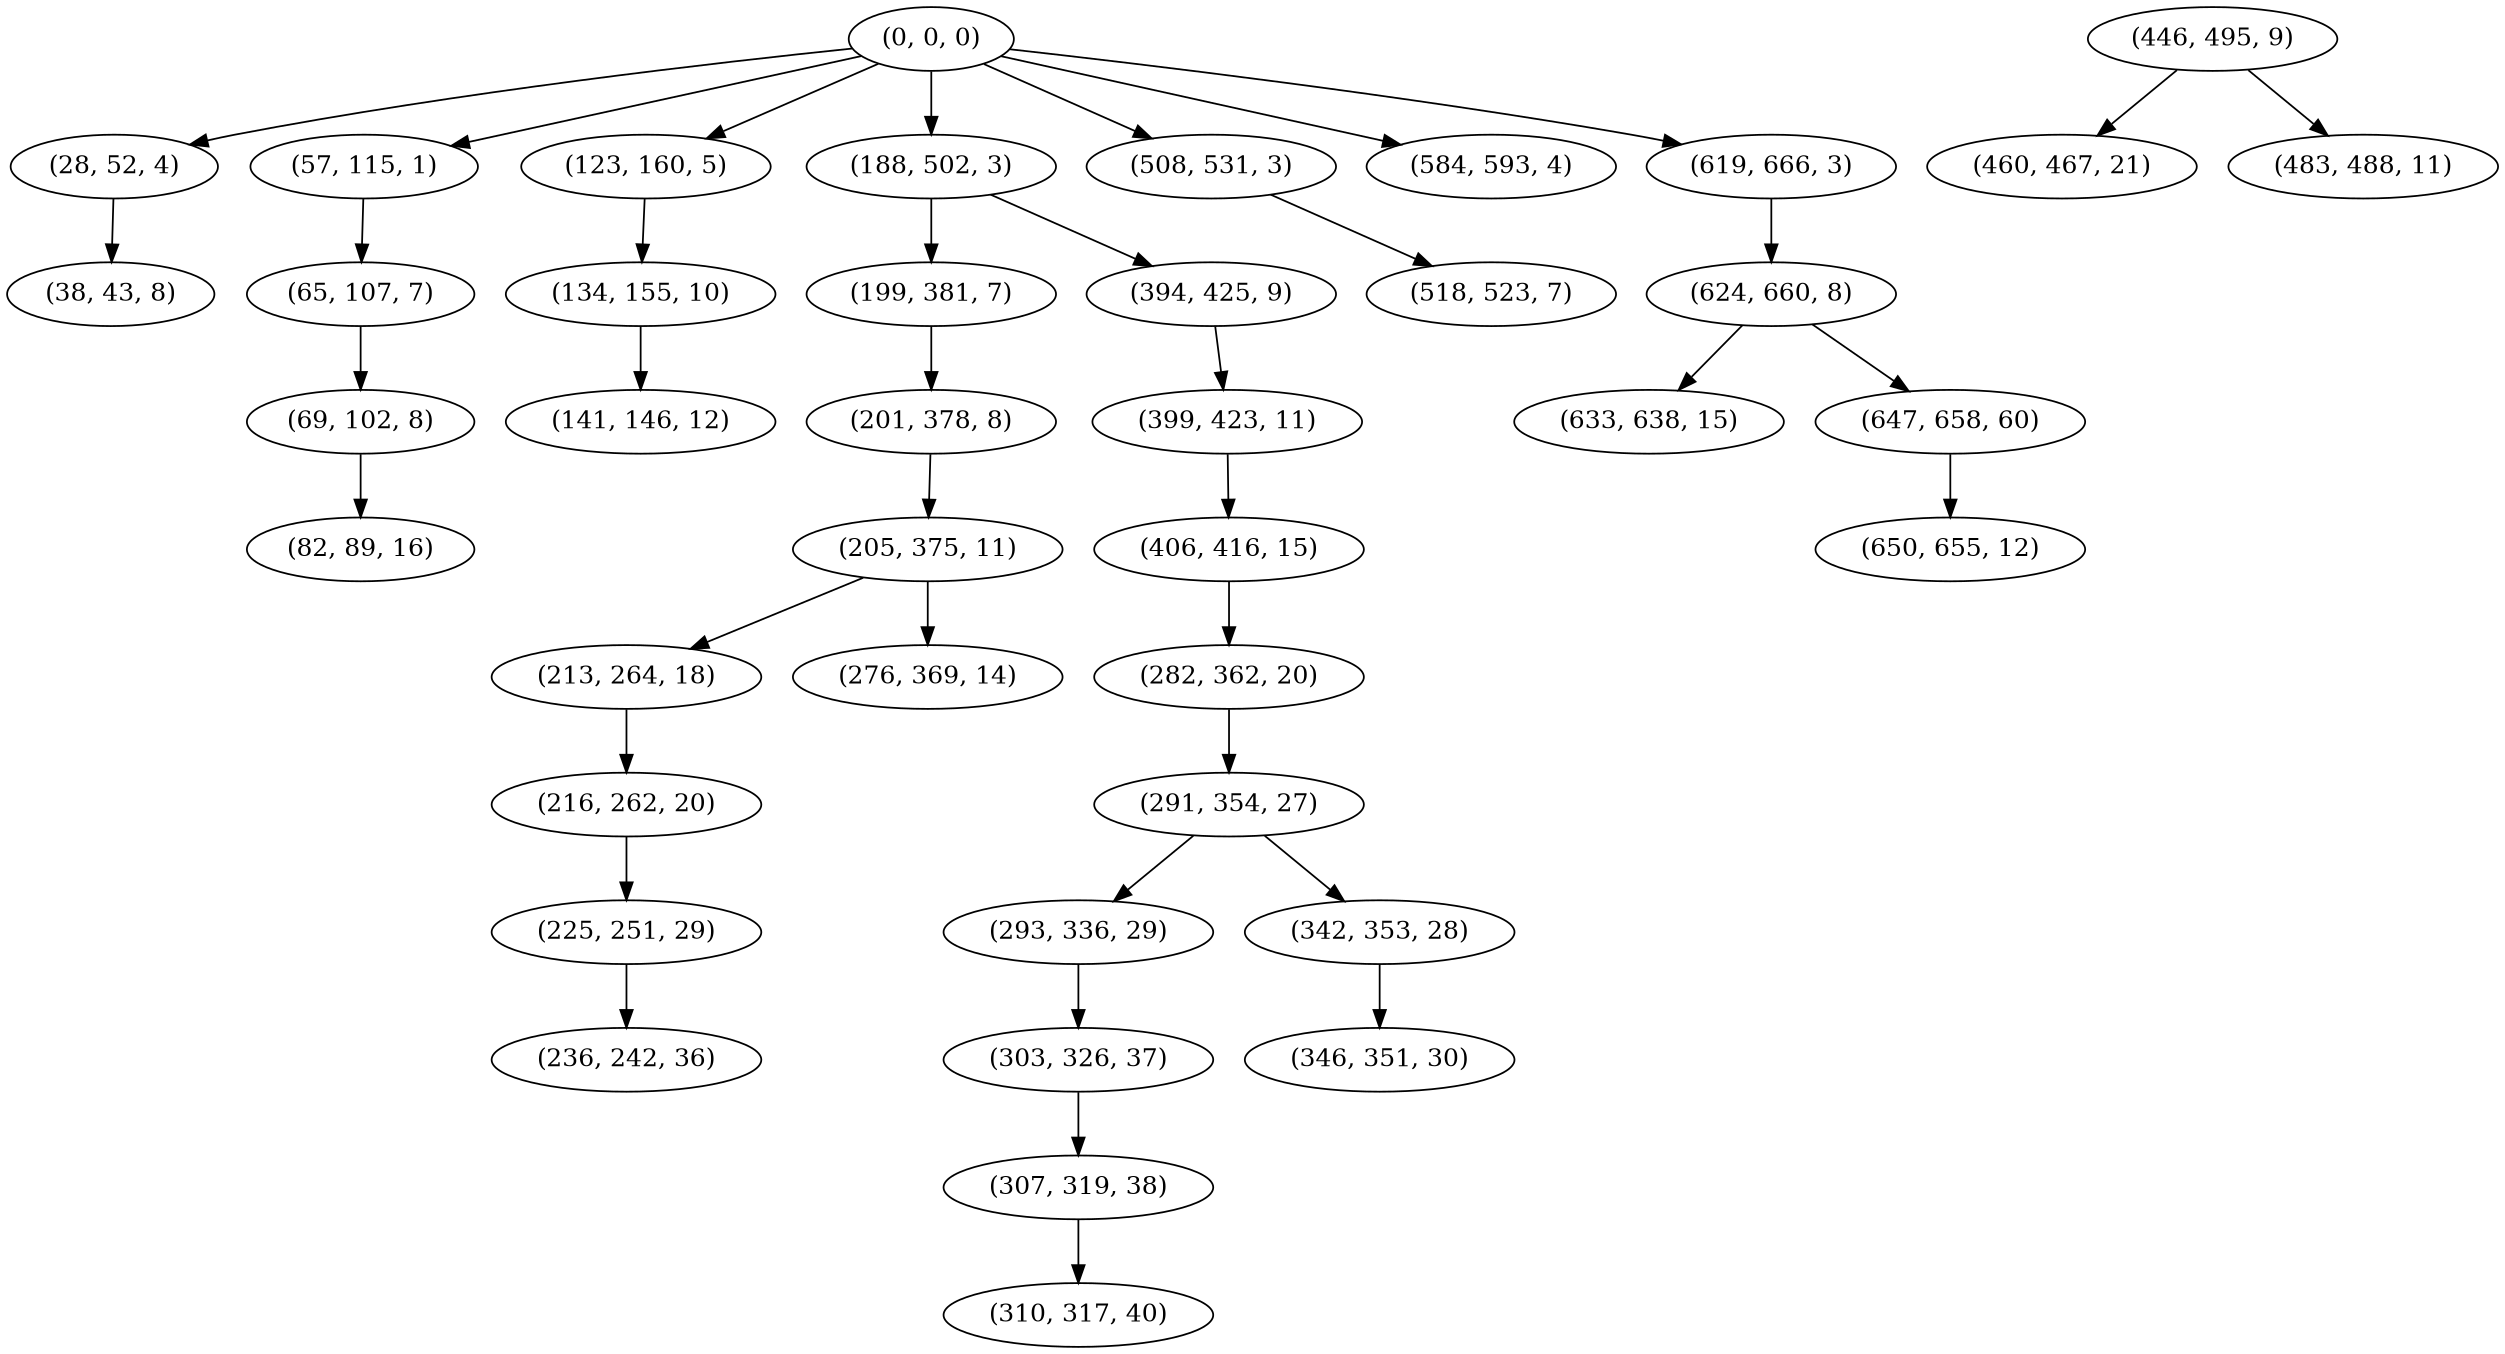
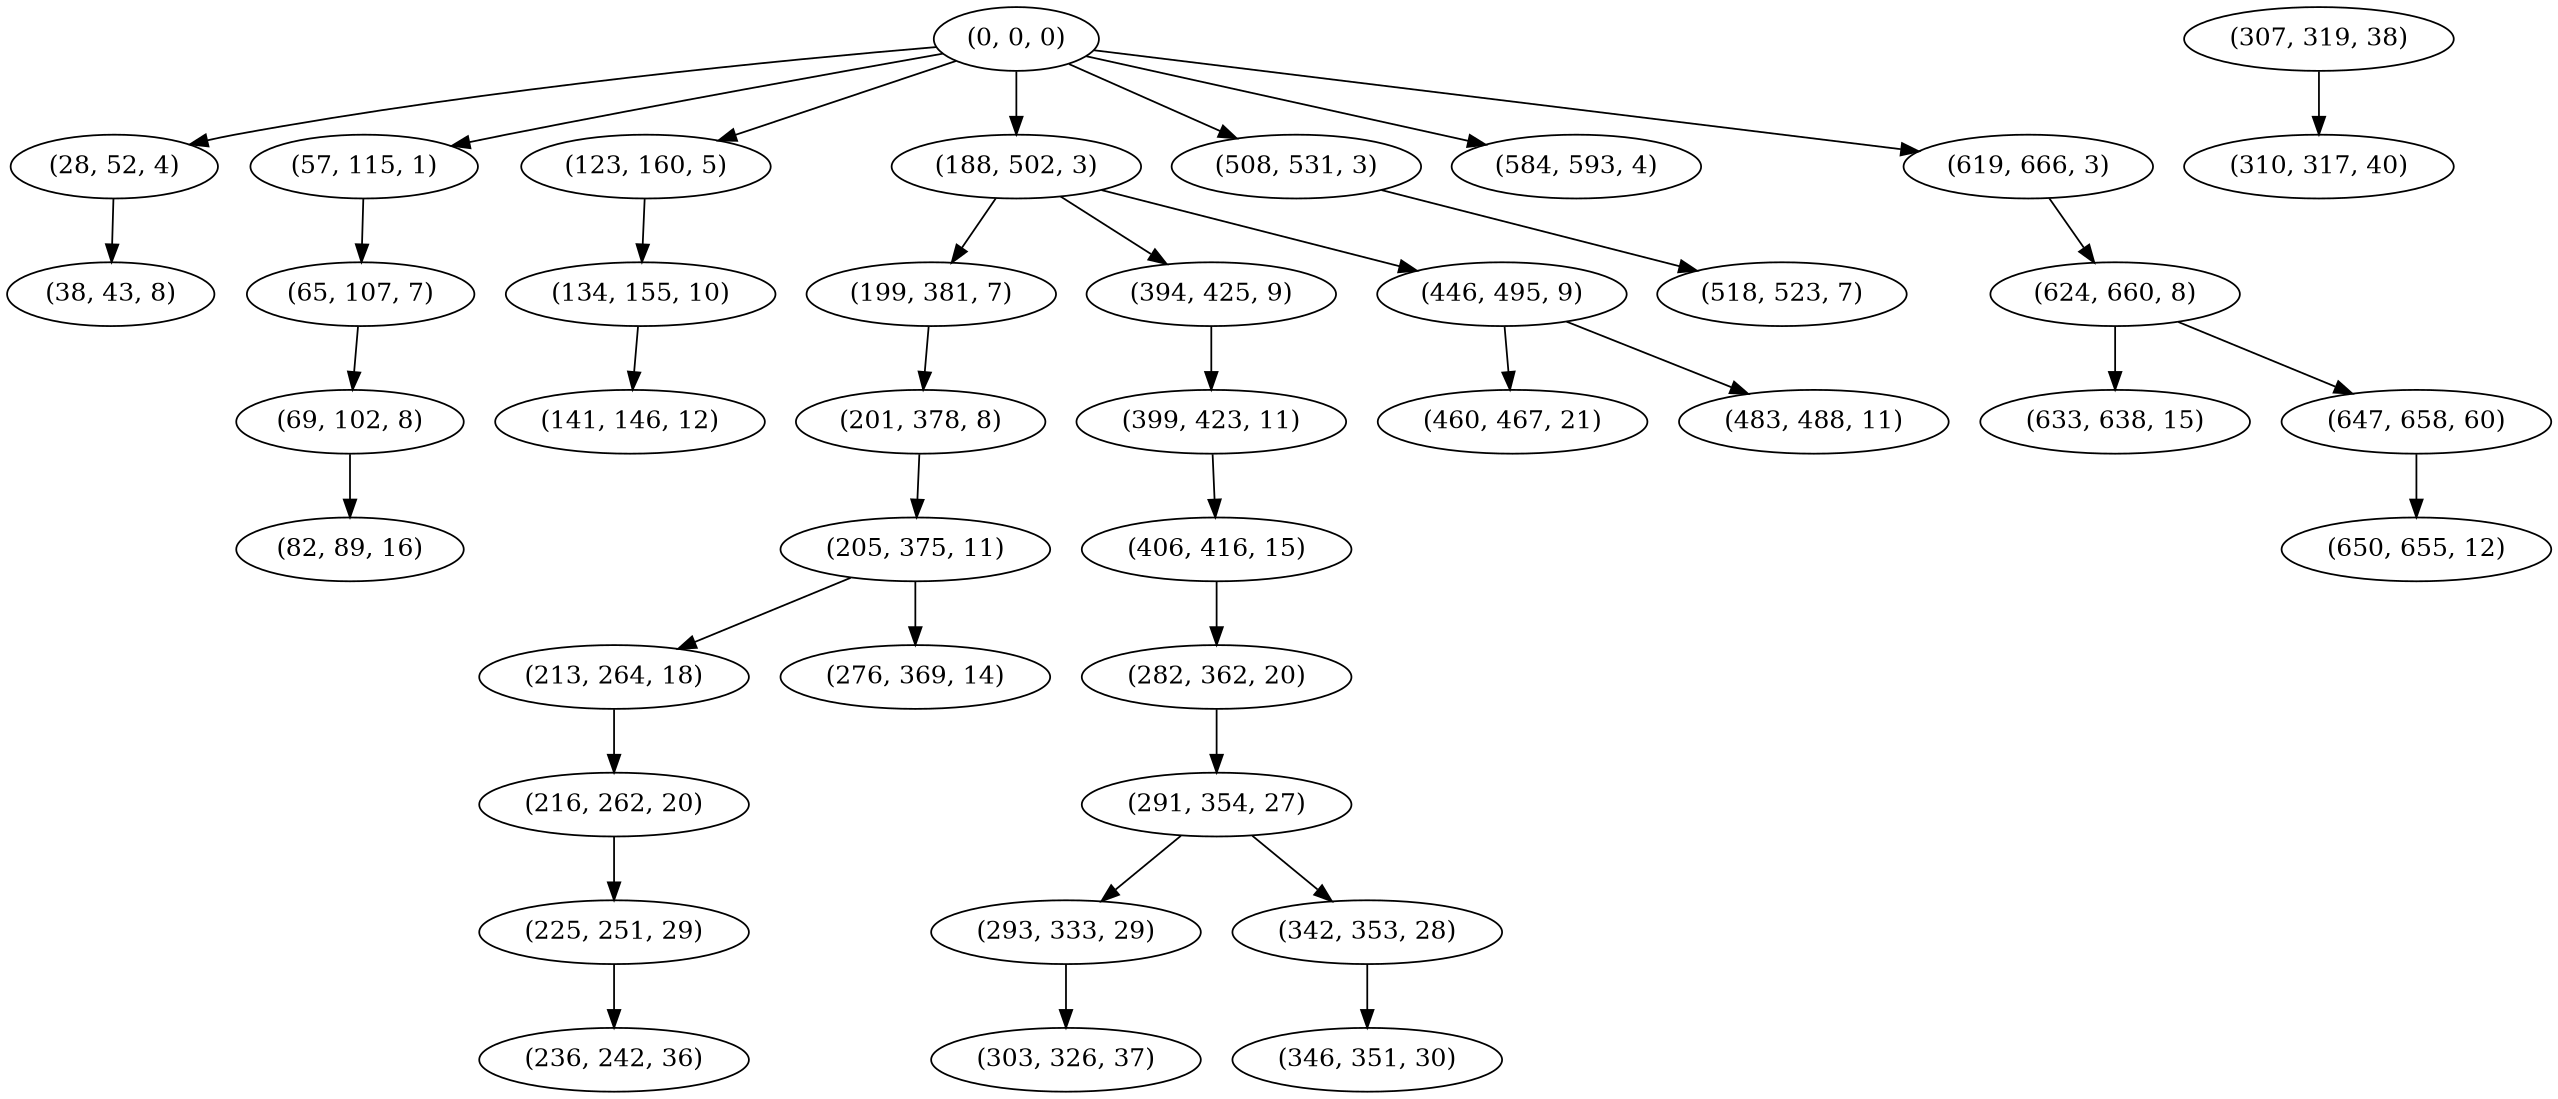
none -> (1251, 228)
(1078, 932) -> (1066, 932)
(1078, 1115) -> none
